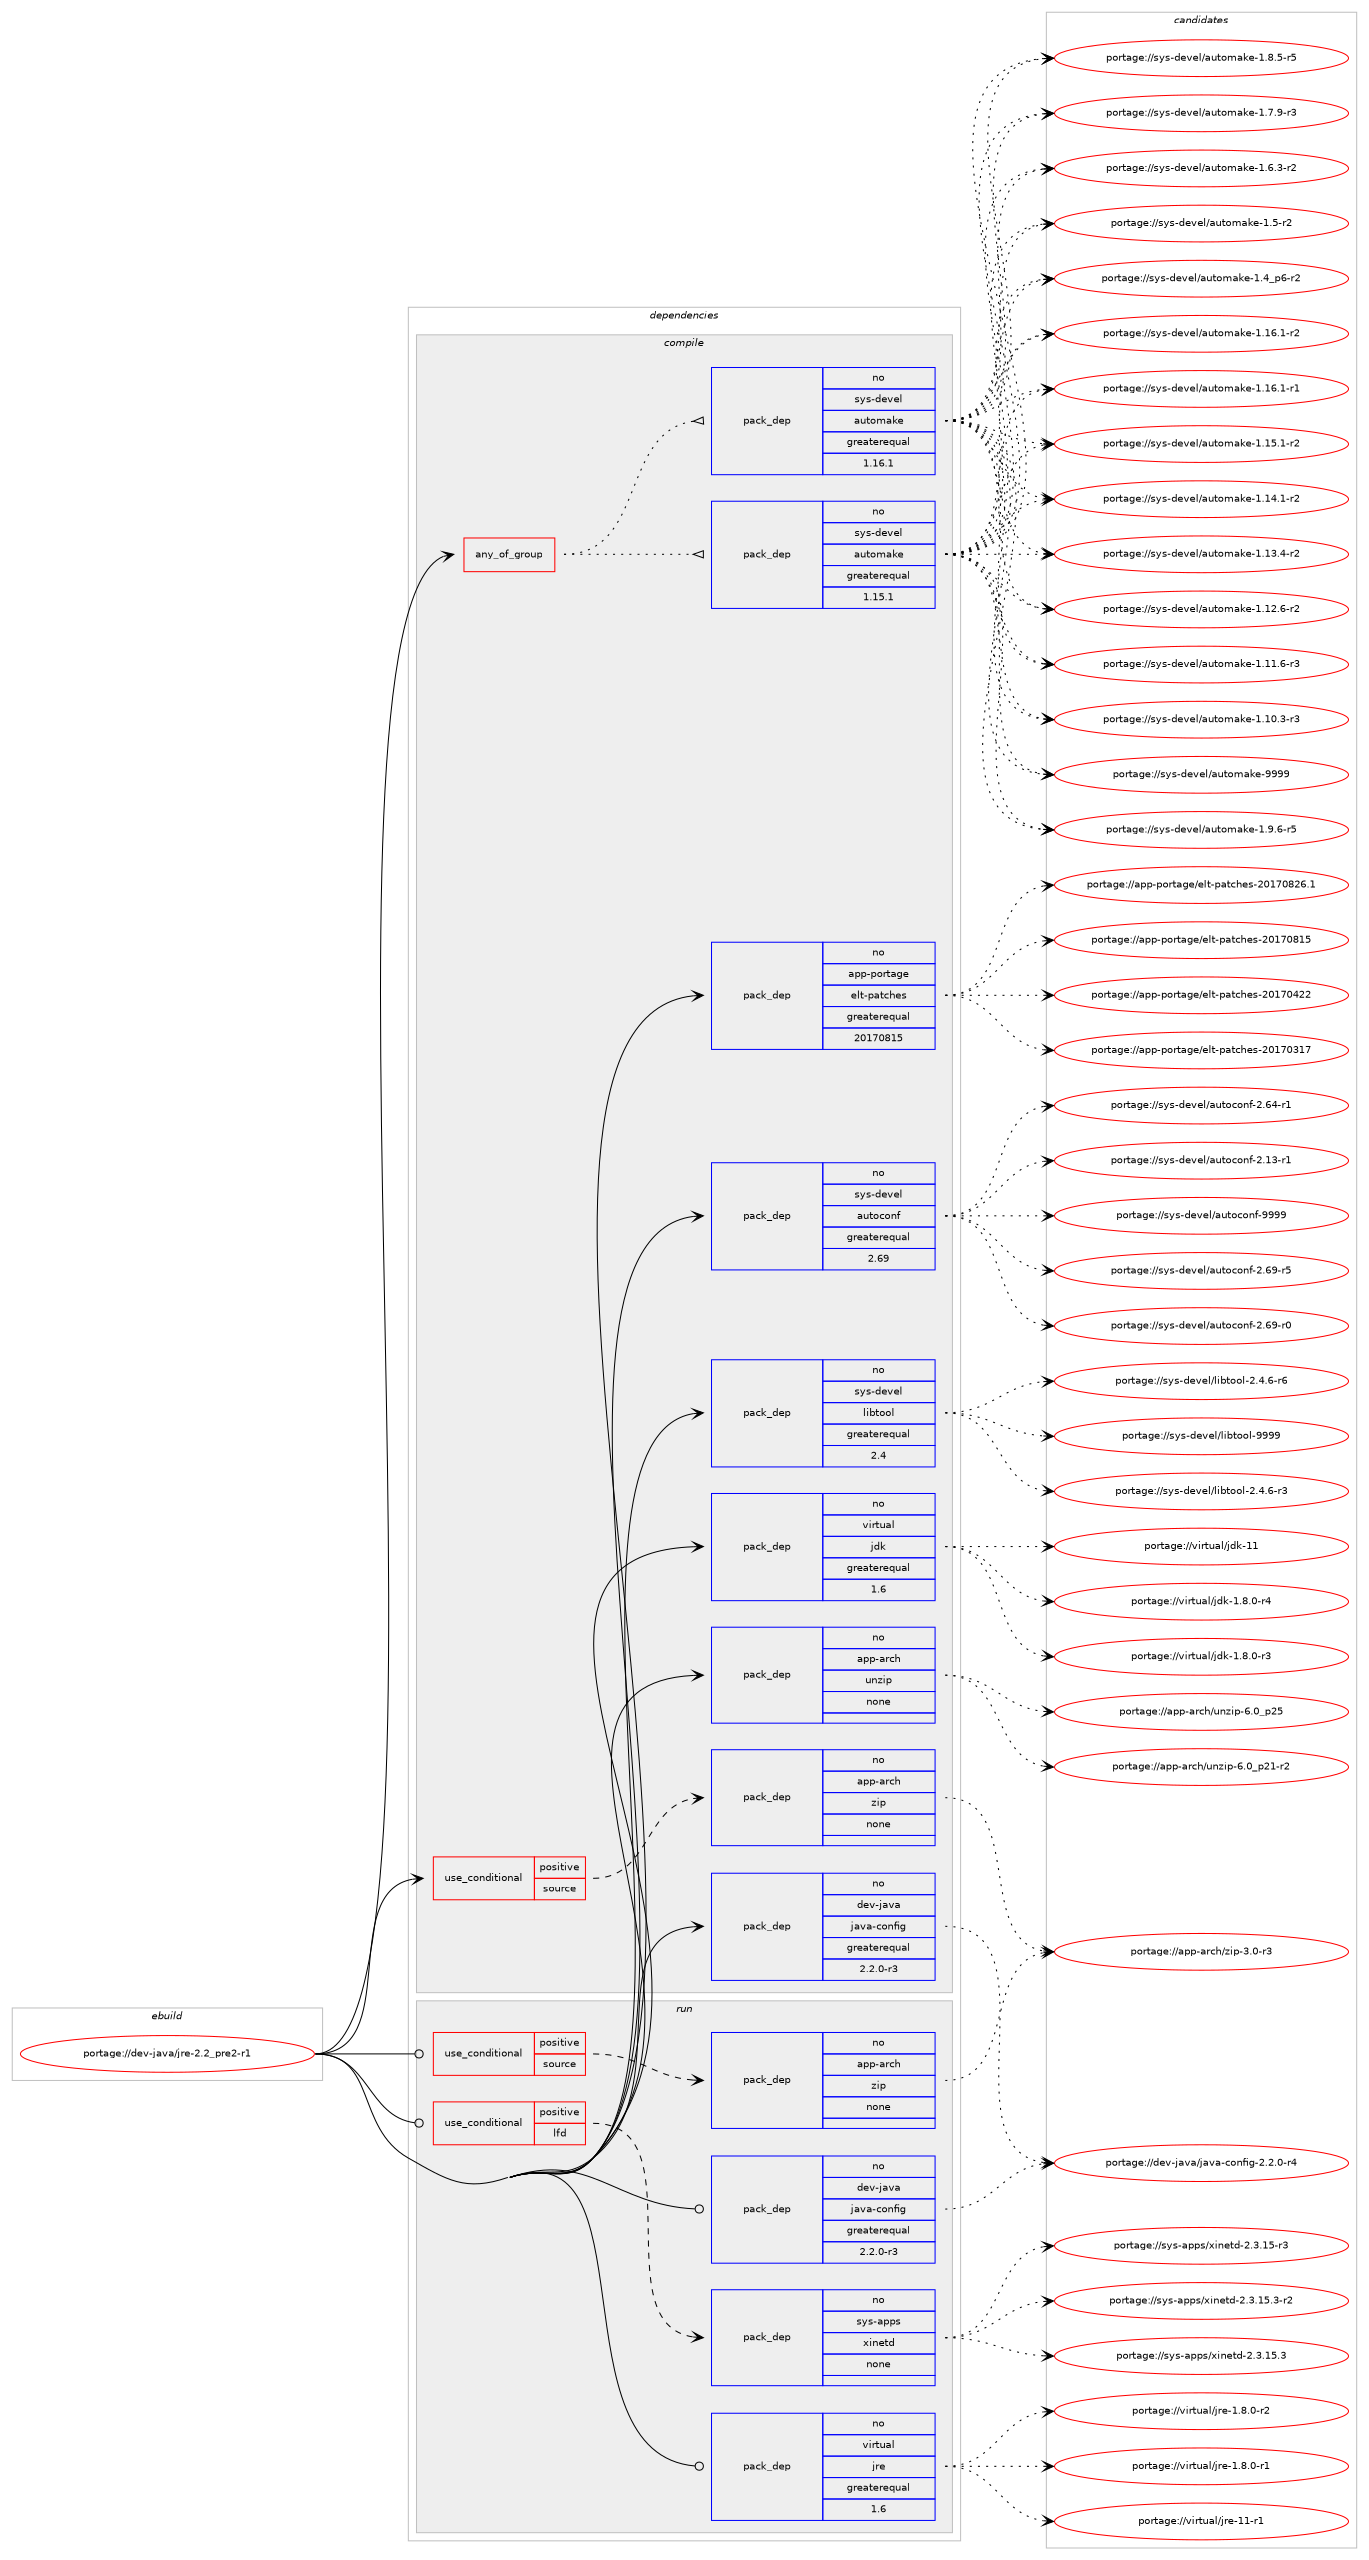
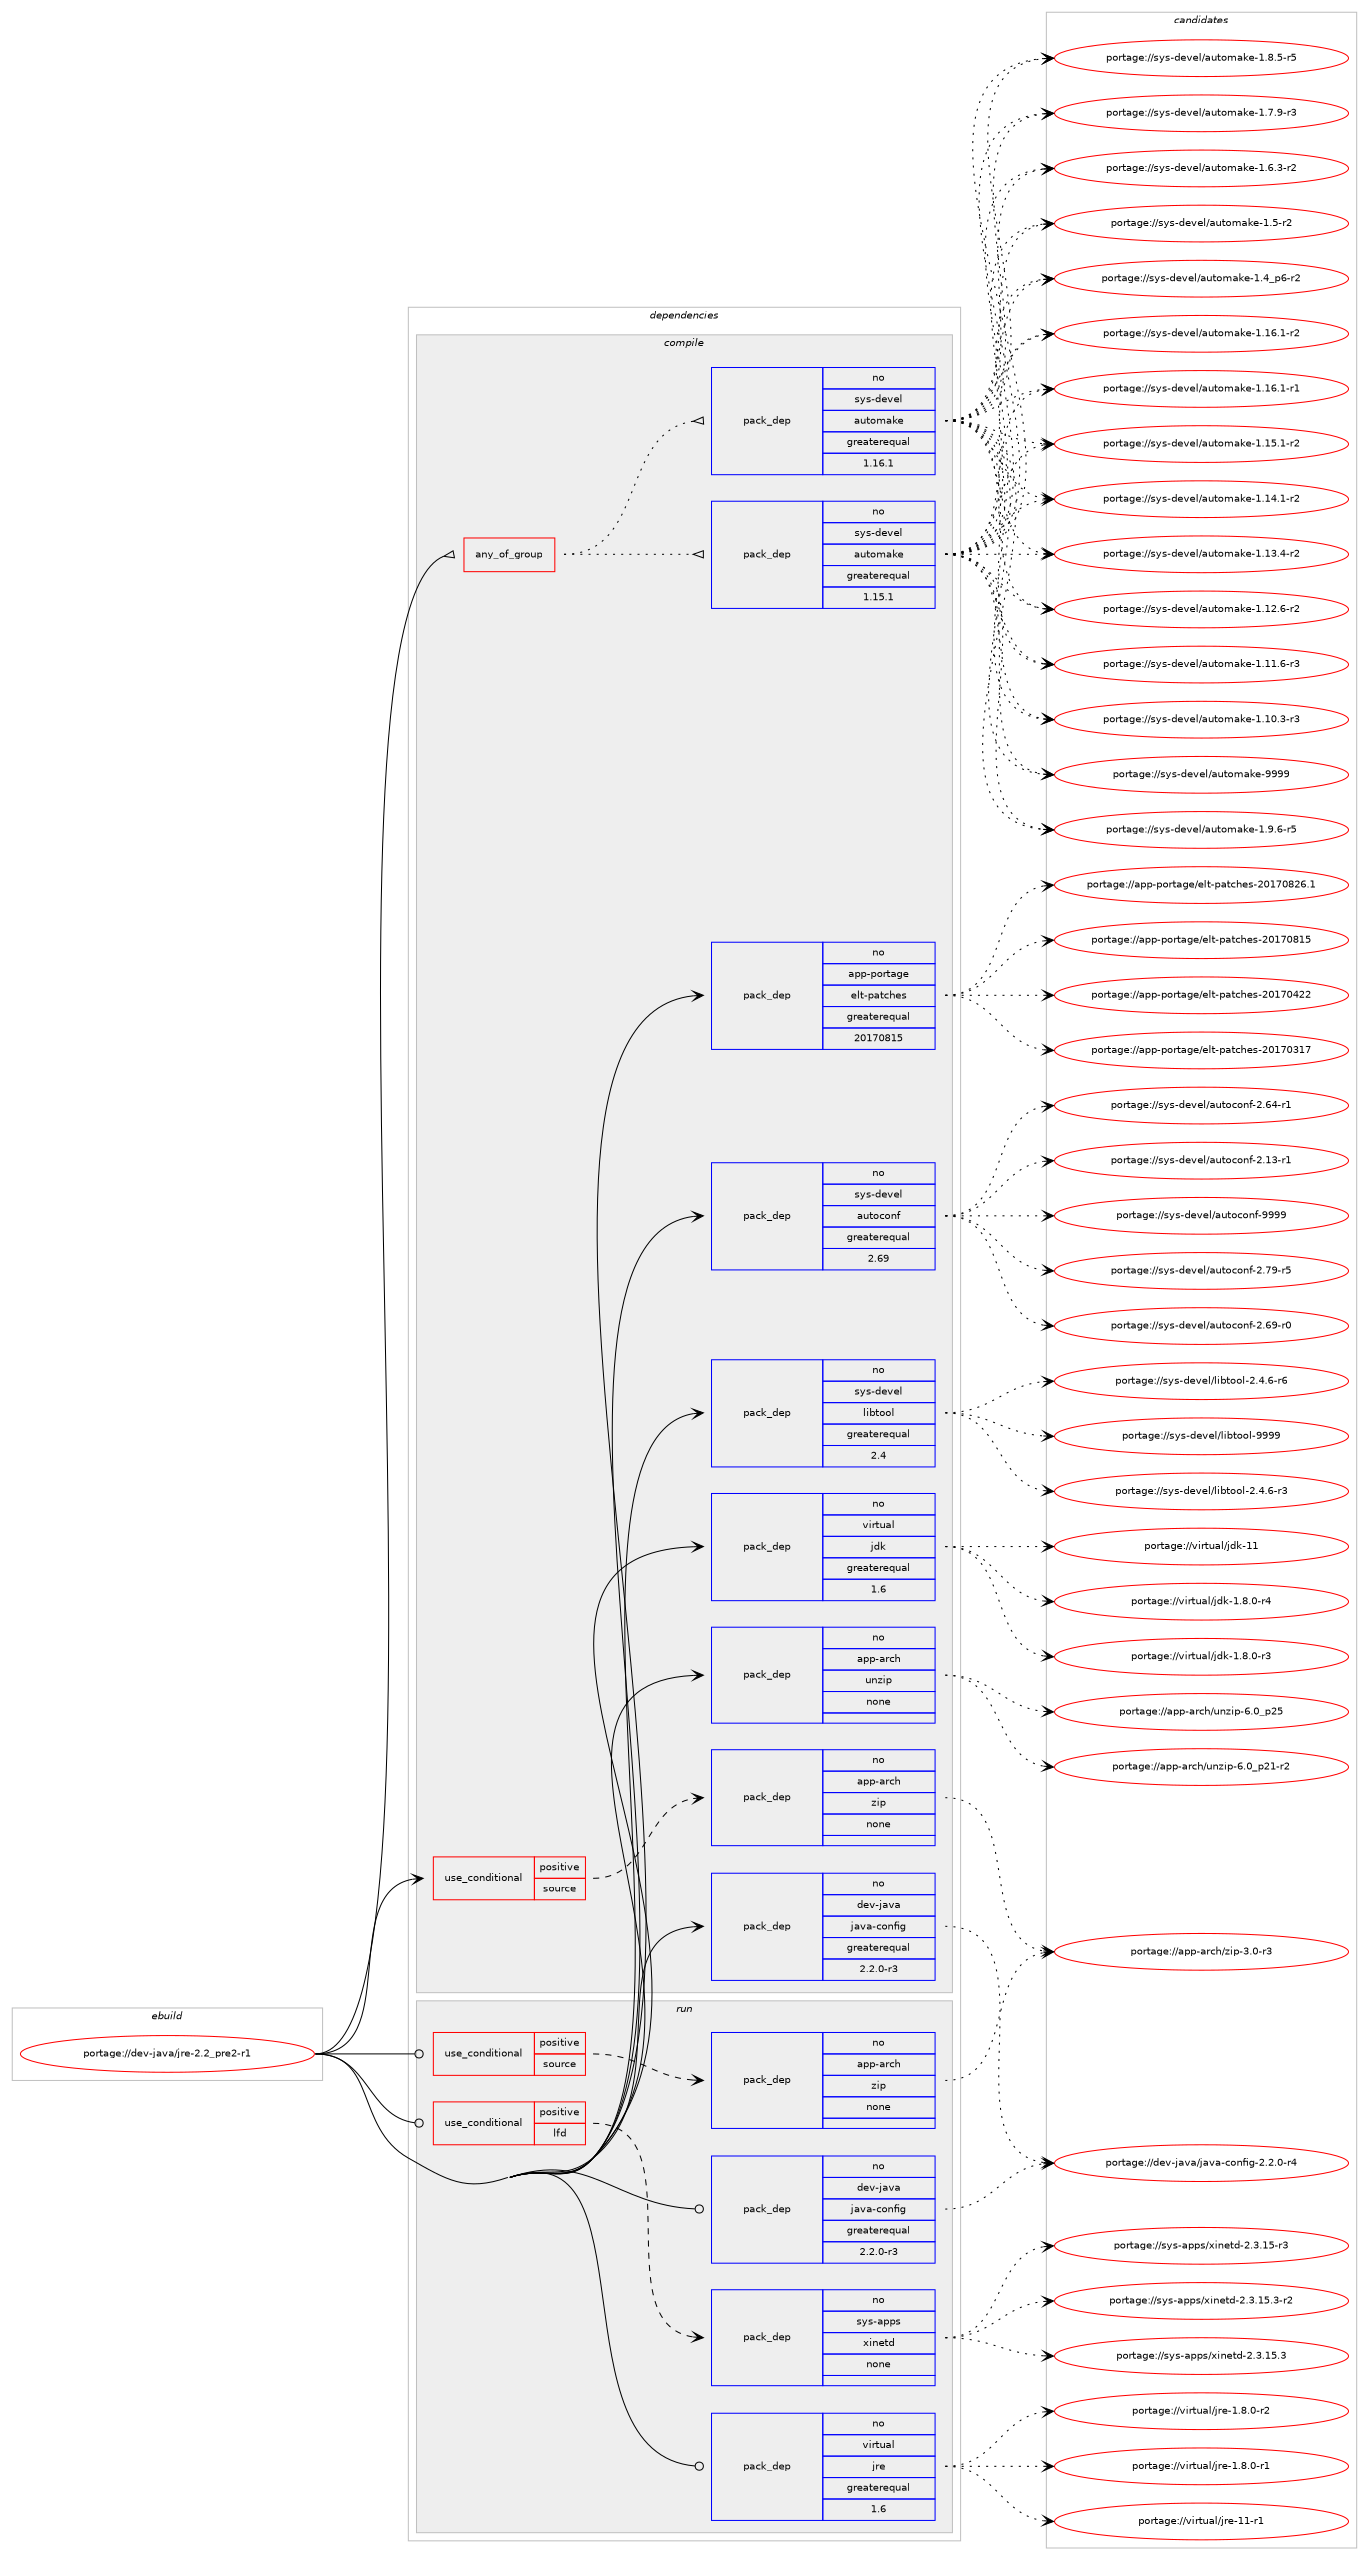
(1202, 1271) -> (1202, 1271)
(385, 1308) -> (385, 1308)
